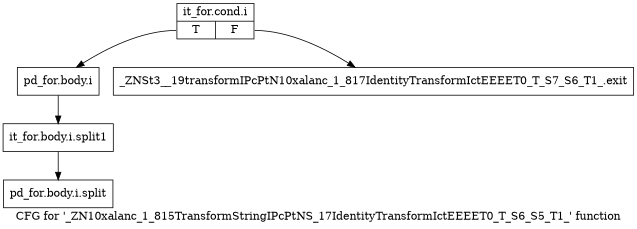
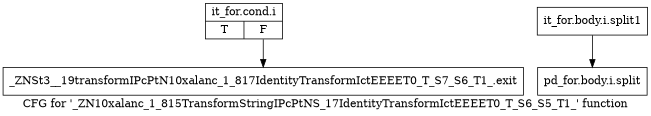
(58, 81) -> none
